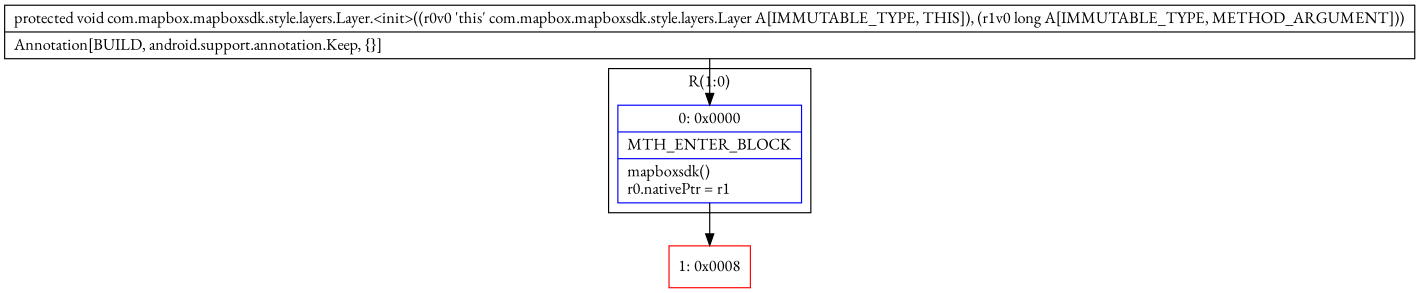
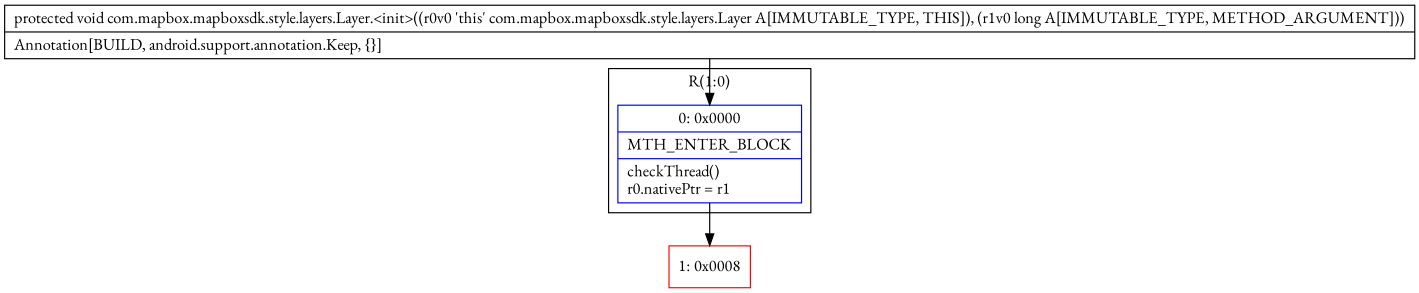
(669, 171) -> (674, 171)
